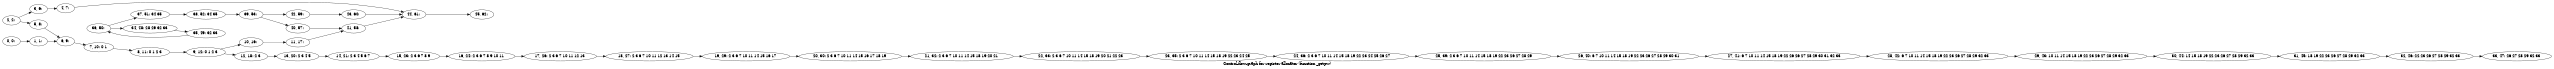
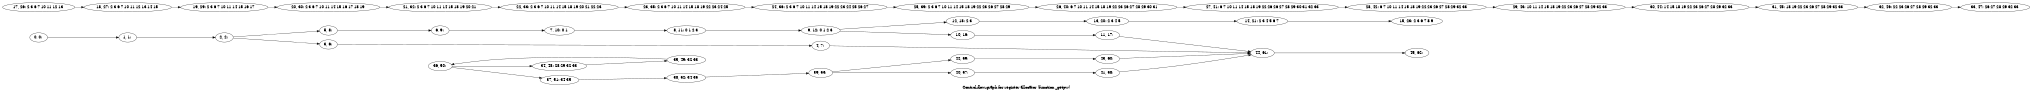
(324, 36) -> (1184, 44)
(51, 41) -> (175, 37)
(482, 56) -> none
